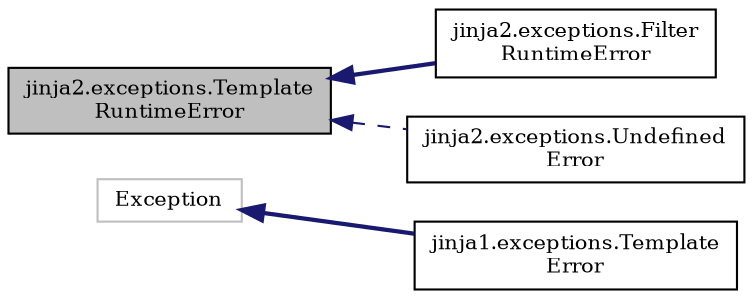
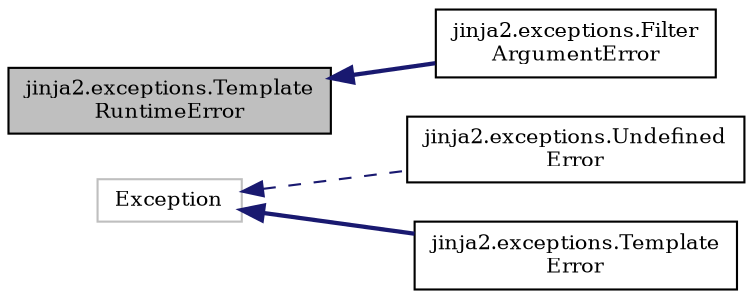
(576, 43) -> (576, 43)
(379, 126) -> (335, 180)
(576, 256) -> (576, 256)
